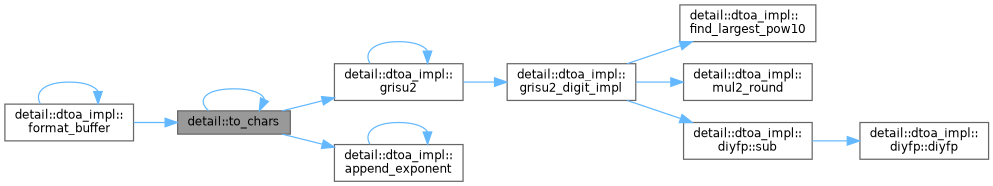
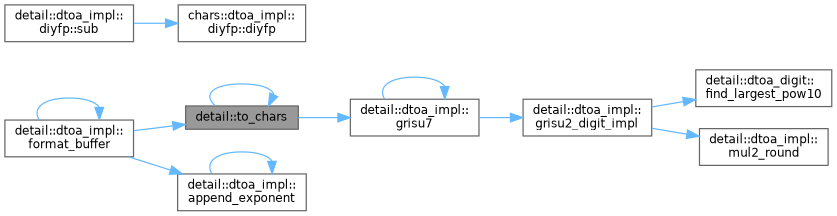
(748, 23) -> (764, 88)
(399, 82) -> (415, 118)
(654, 109) -> none
(302, 139) -> (149, 163)
(924, 141) -> (242, 23)
